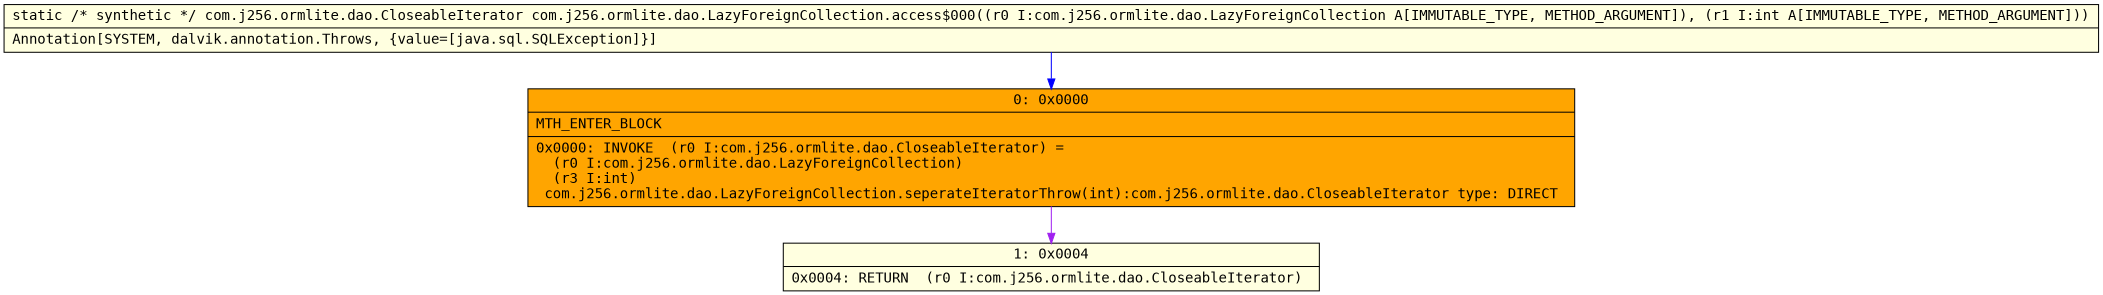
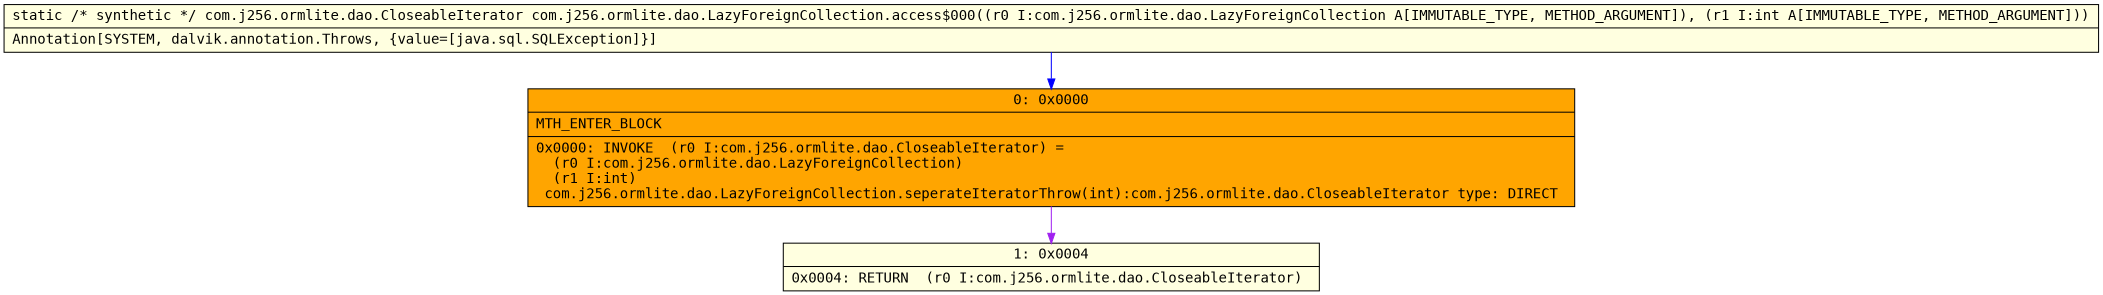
(587, 179) -> (587, 179)
